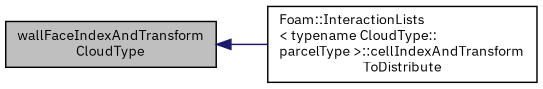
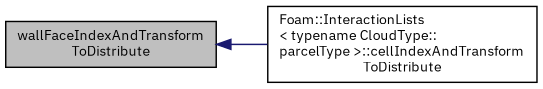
(111, 44) -> (111, 44)
